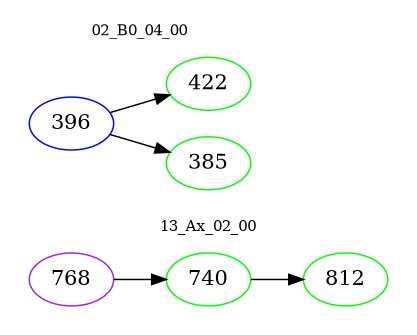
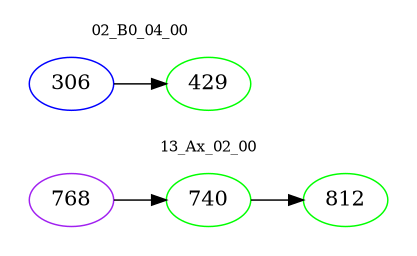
(209, 84) -> (209, 84)
(71, 124) -> (71, 84)
(209, 163) -> none
